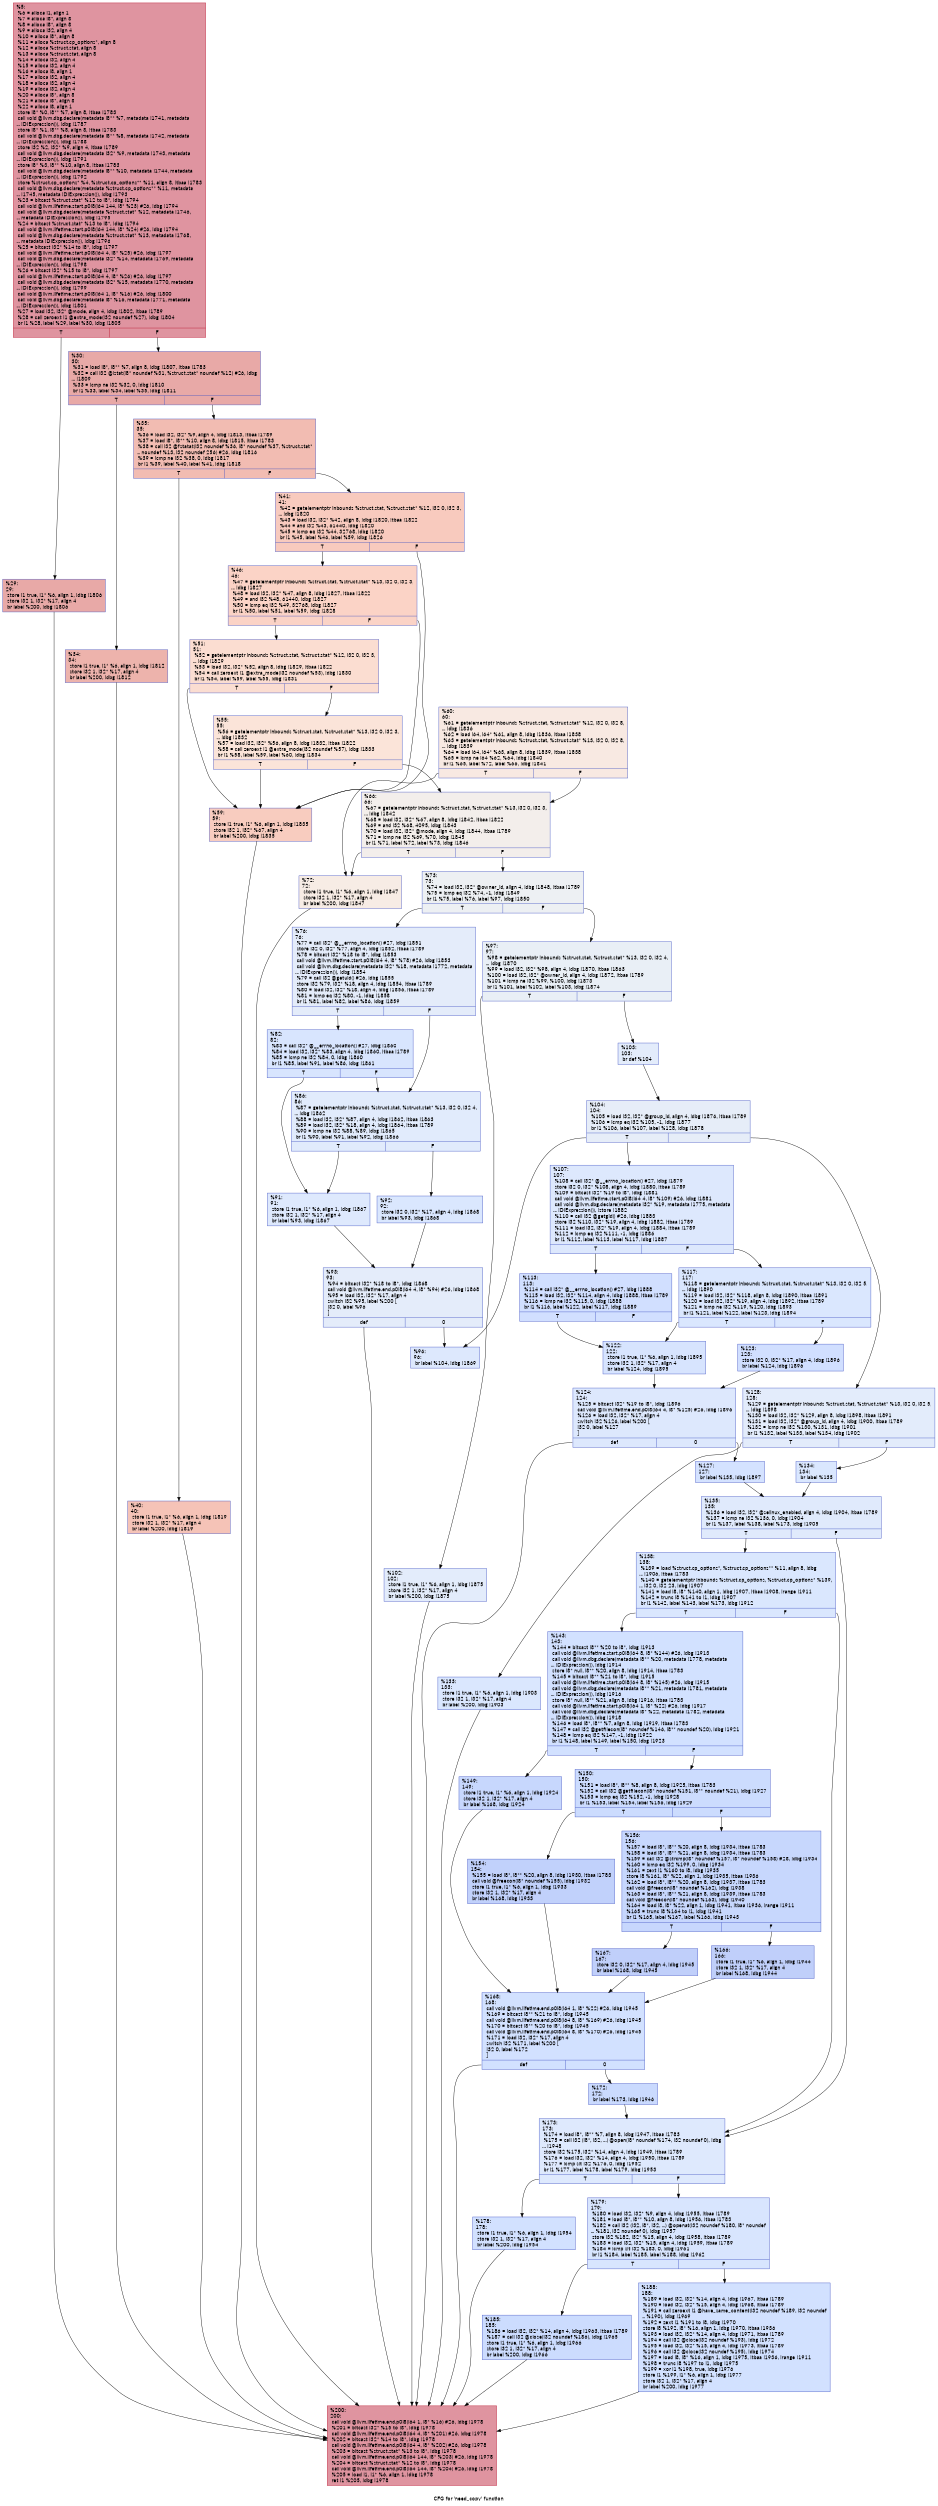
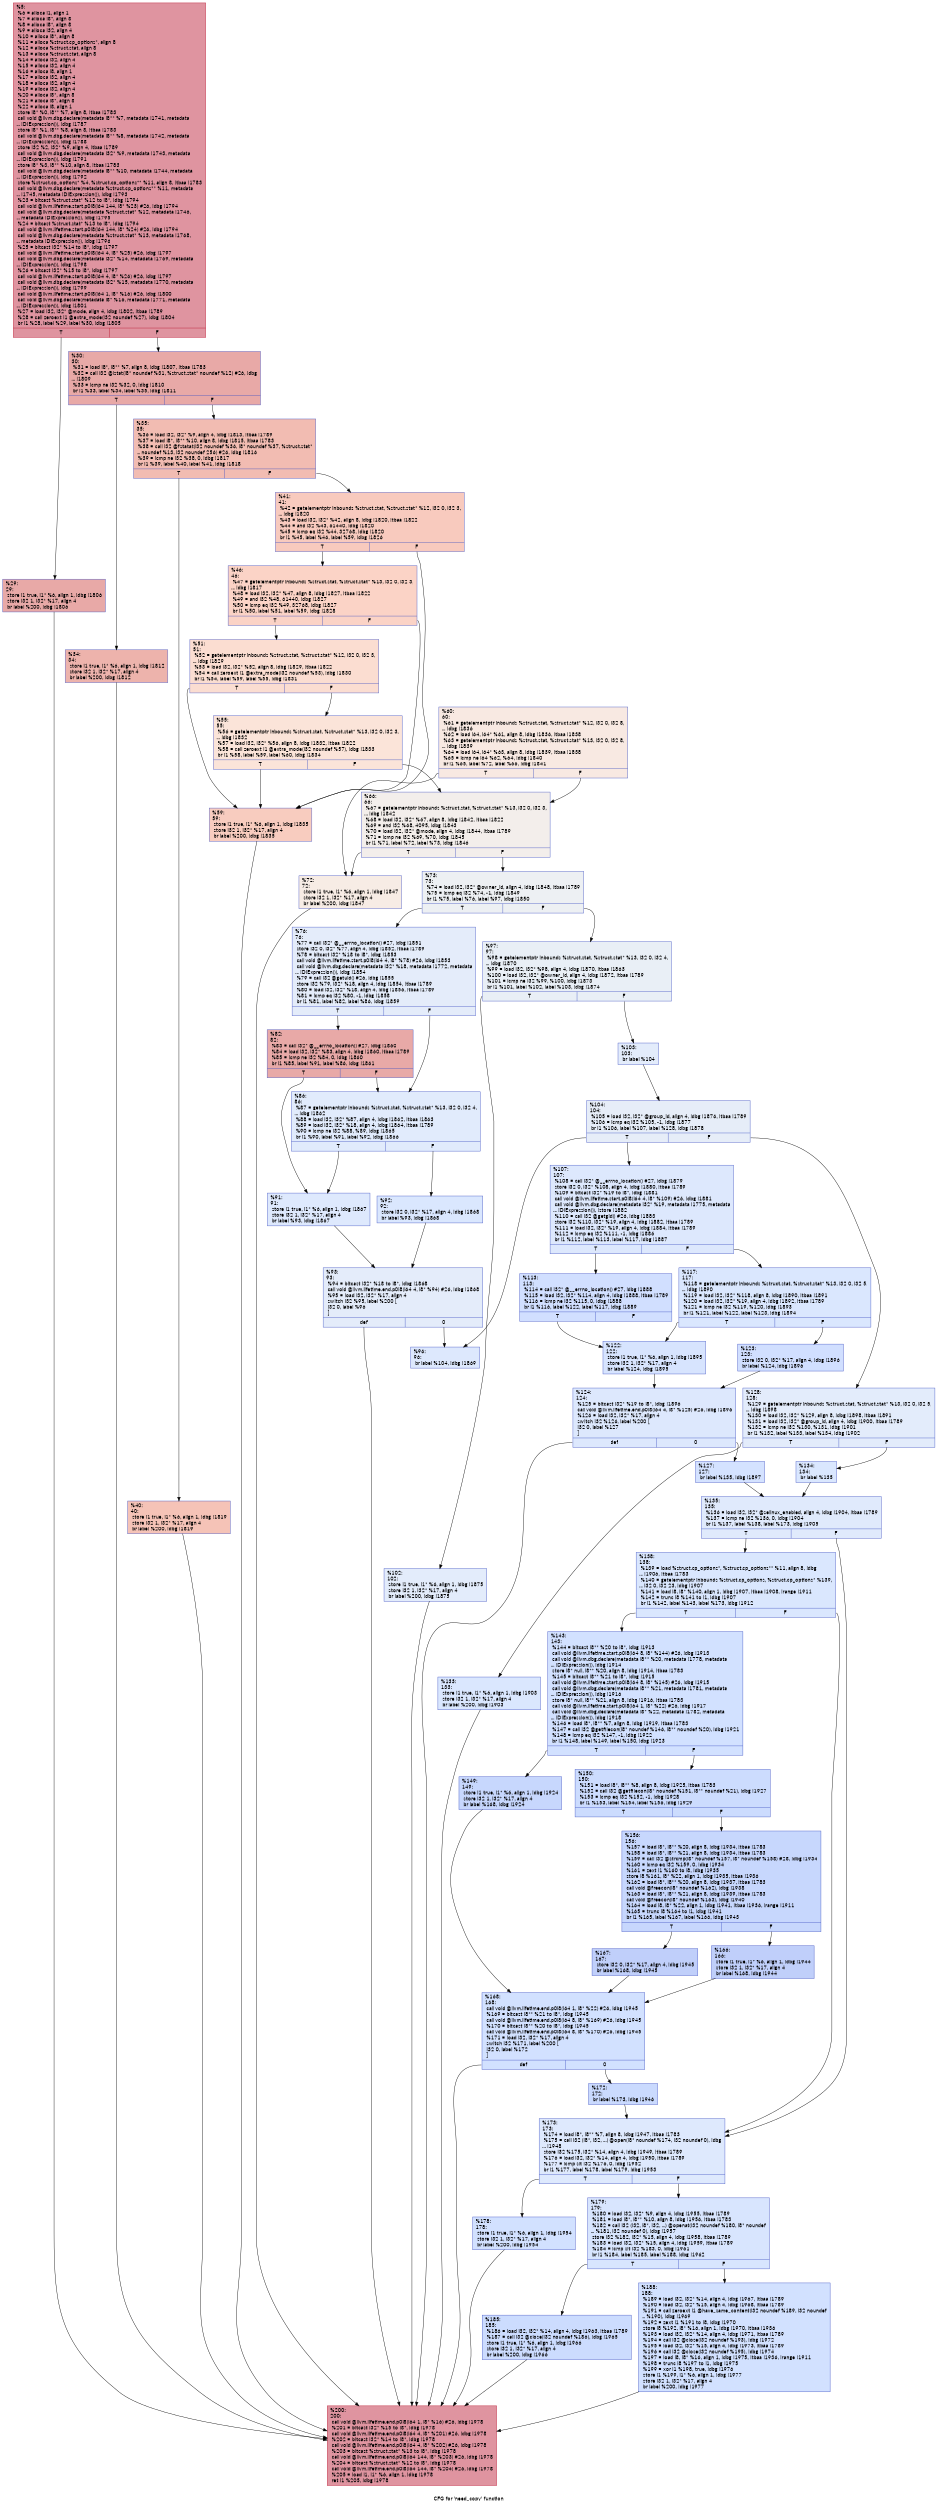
(247, 588) -> (247, 588)
(248, 830) -> (248, 830)
(340, 1054) -> (340, 1054)
(637, 1059) -> (638, 1059)
(675, 1865) -> (675, 1865)
(541, 1881) -> none
